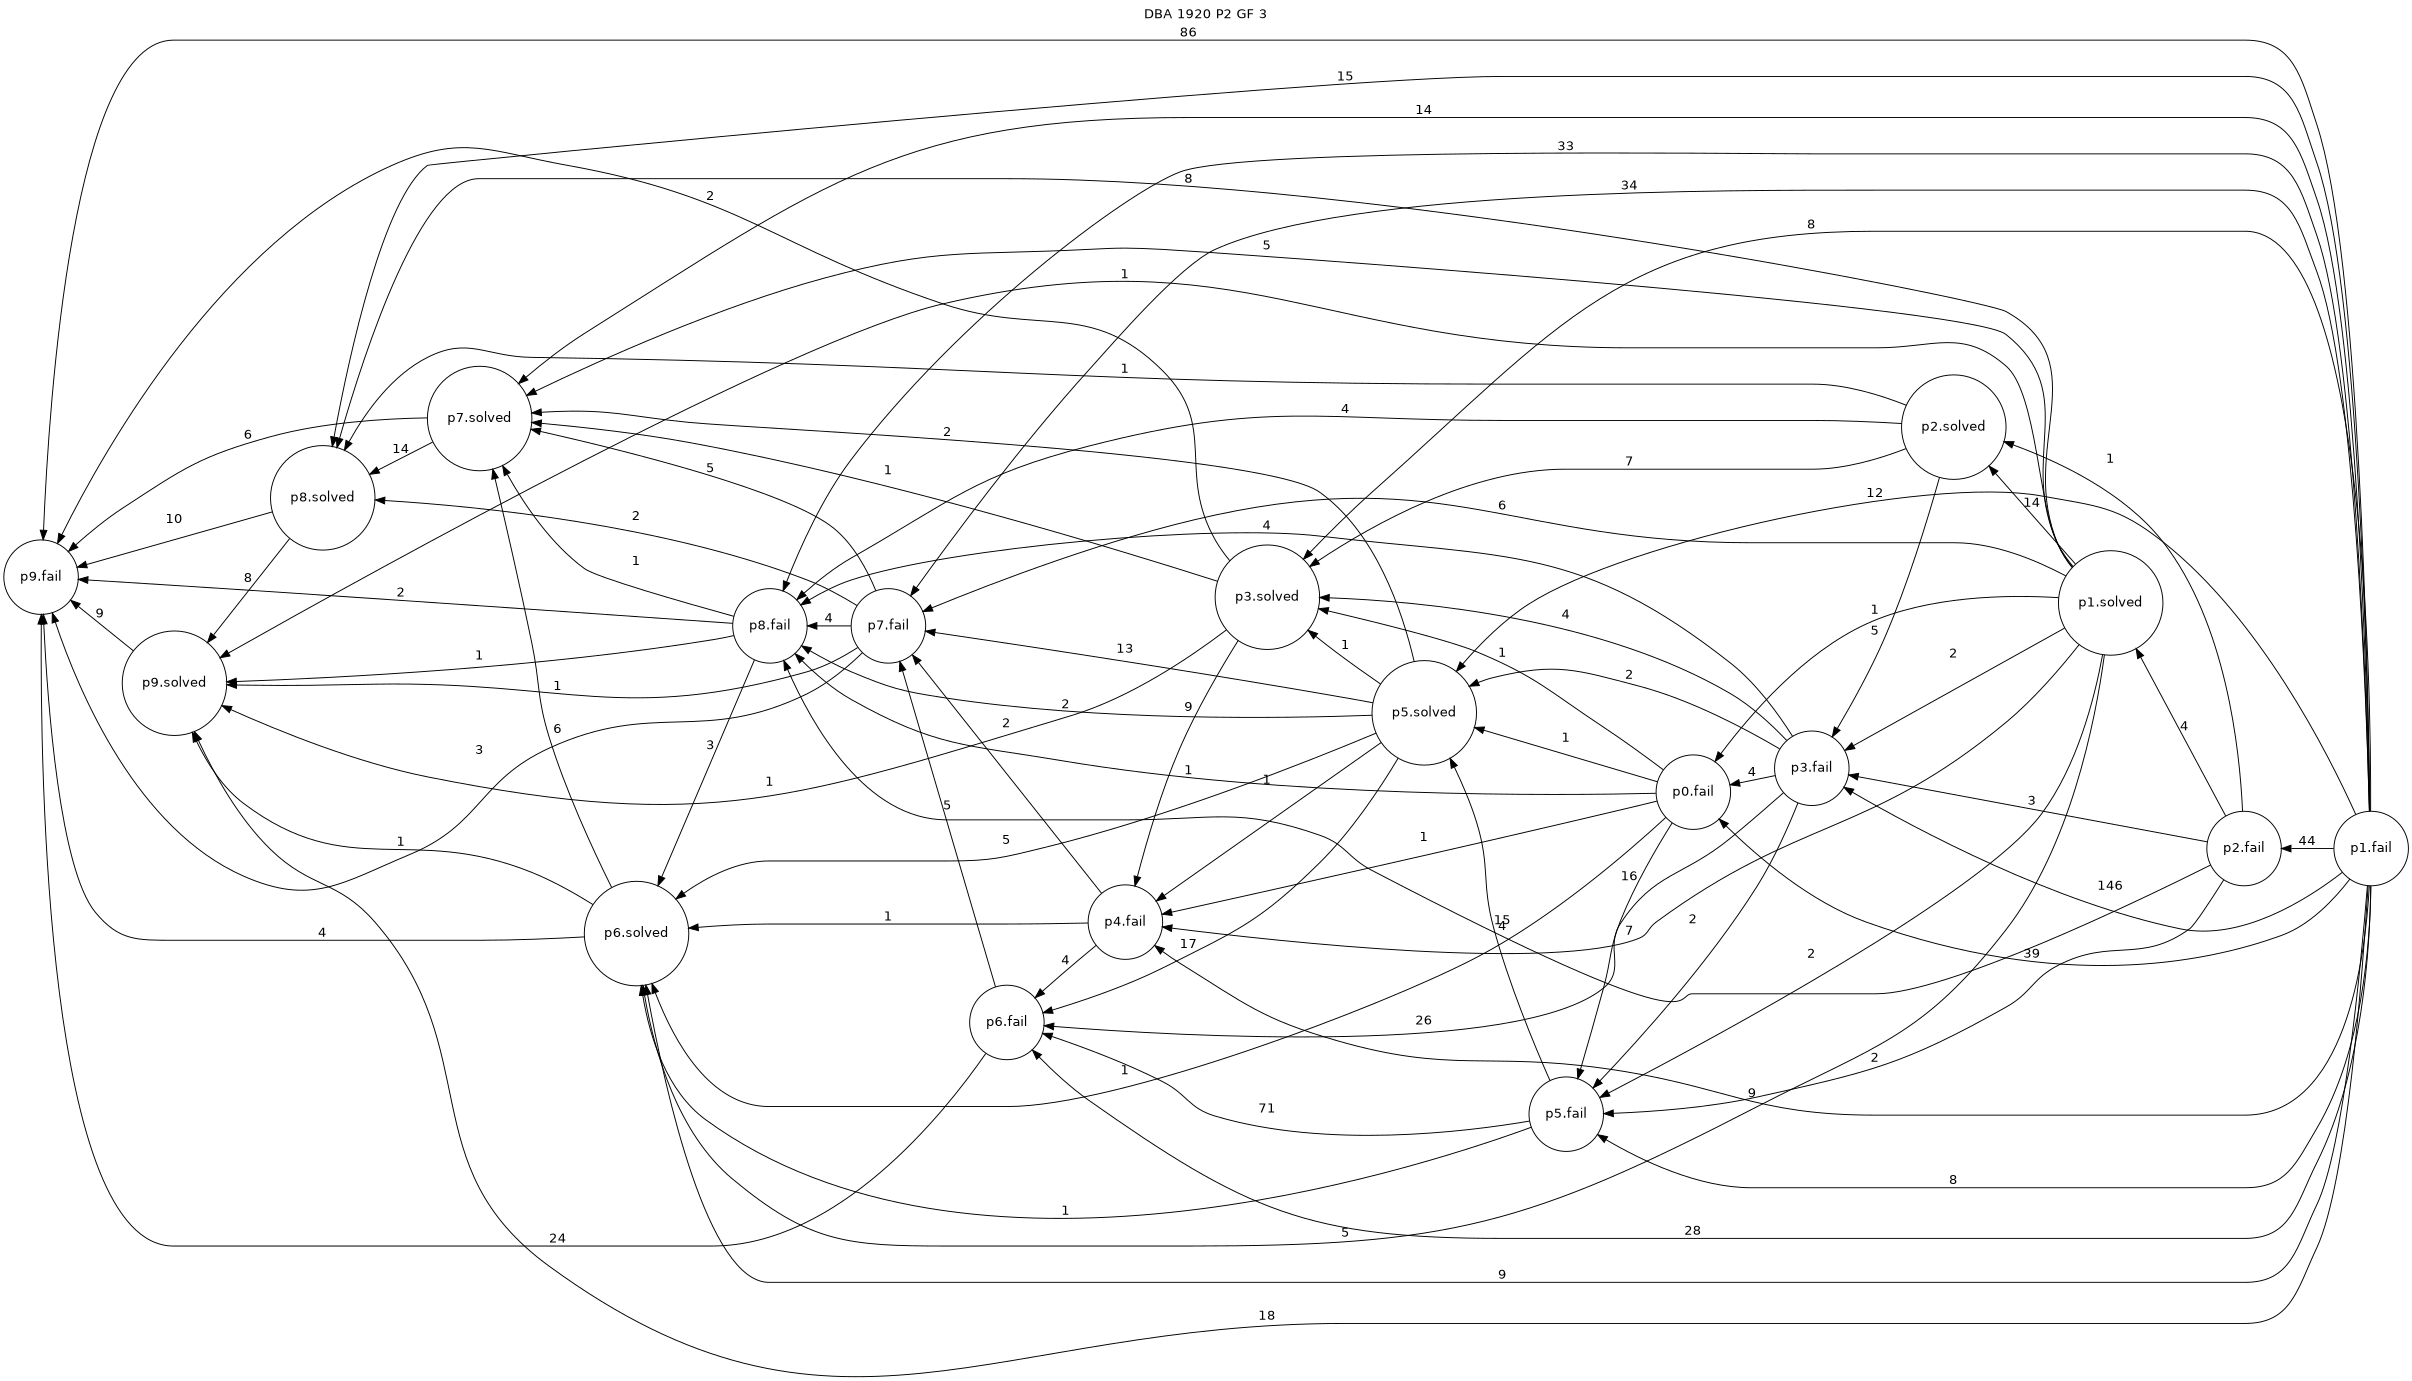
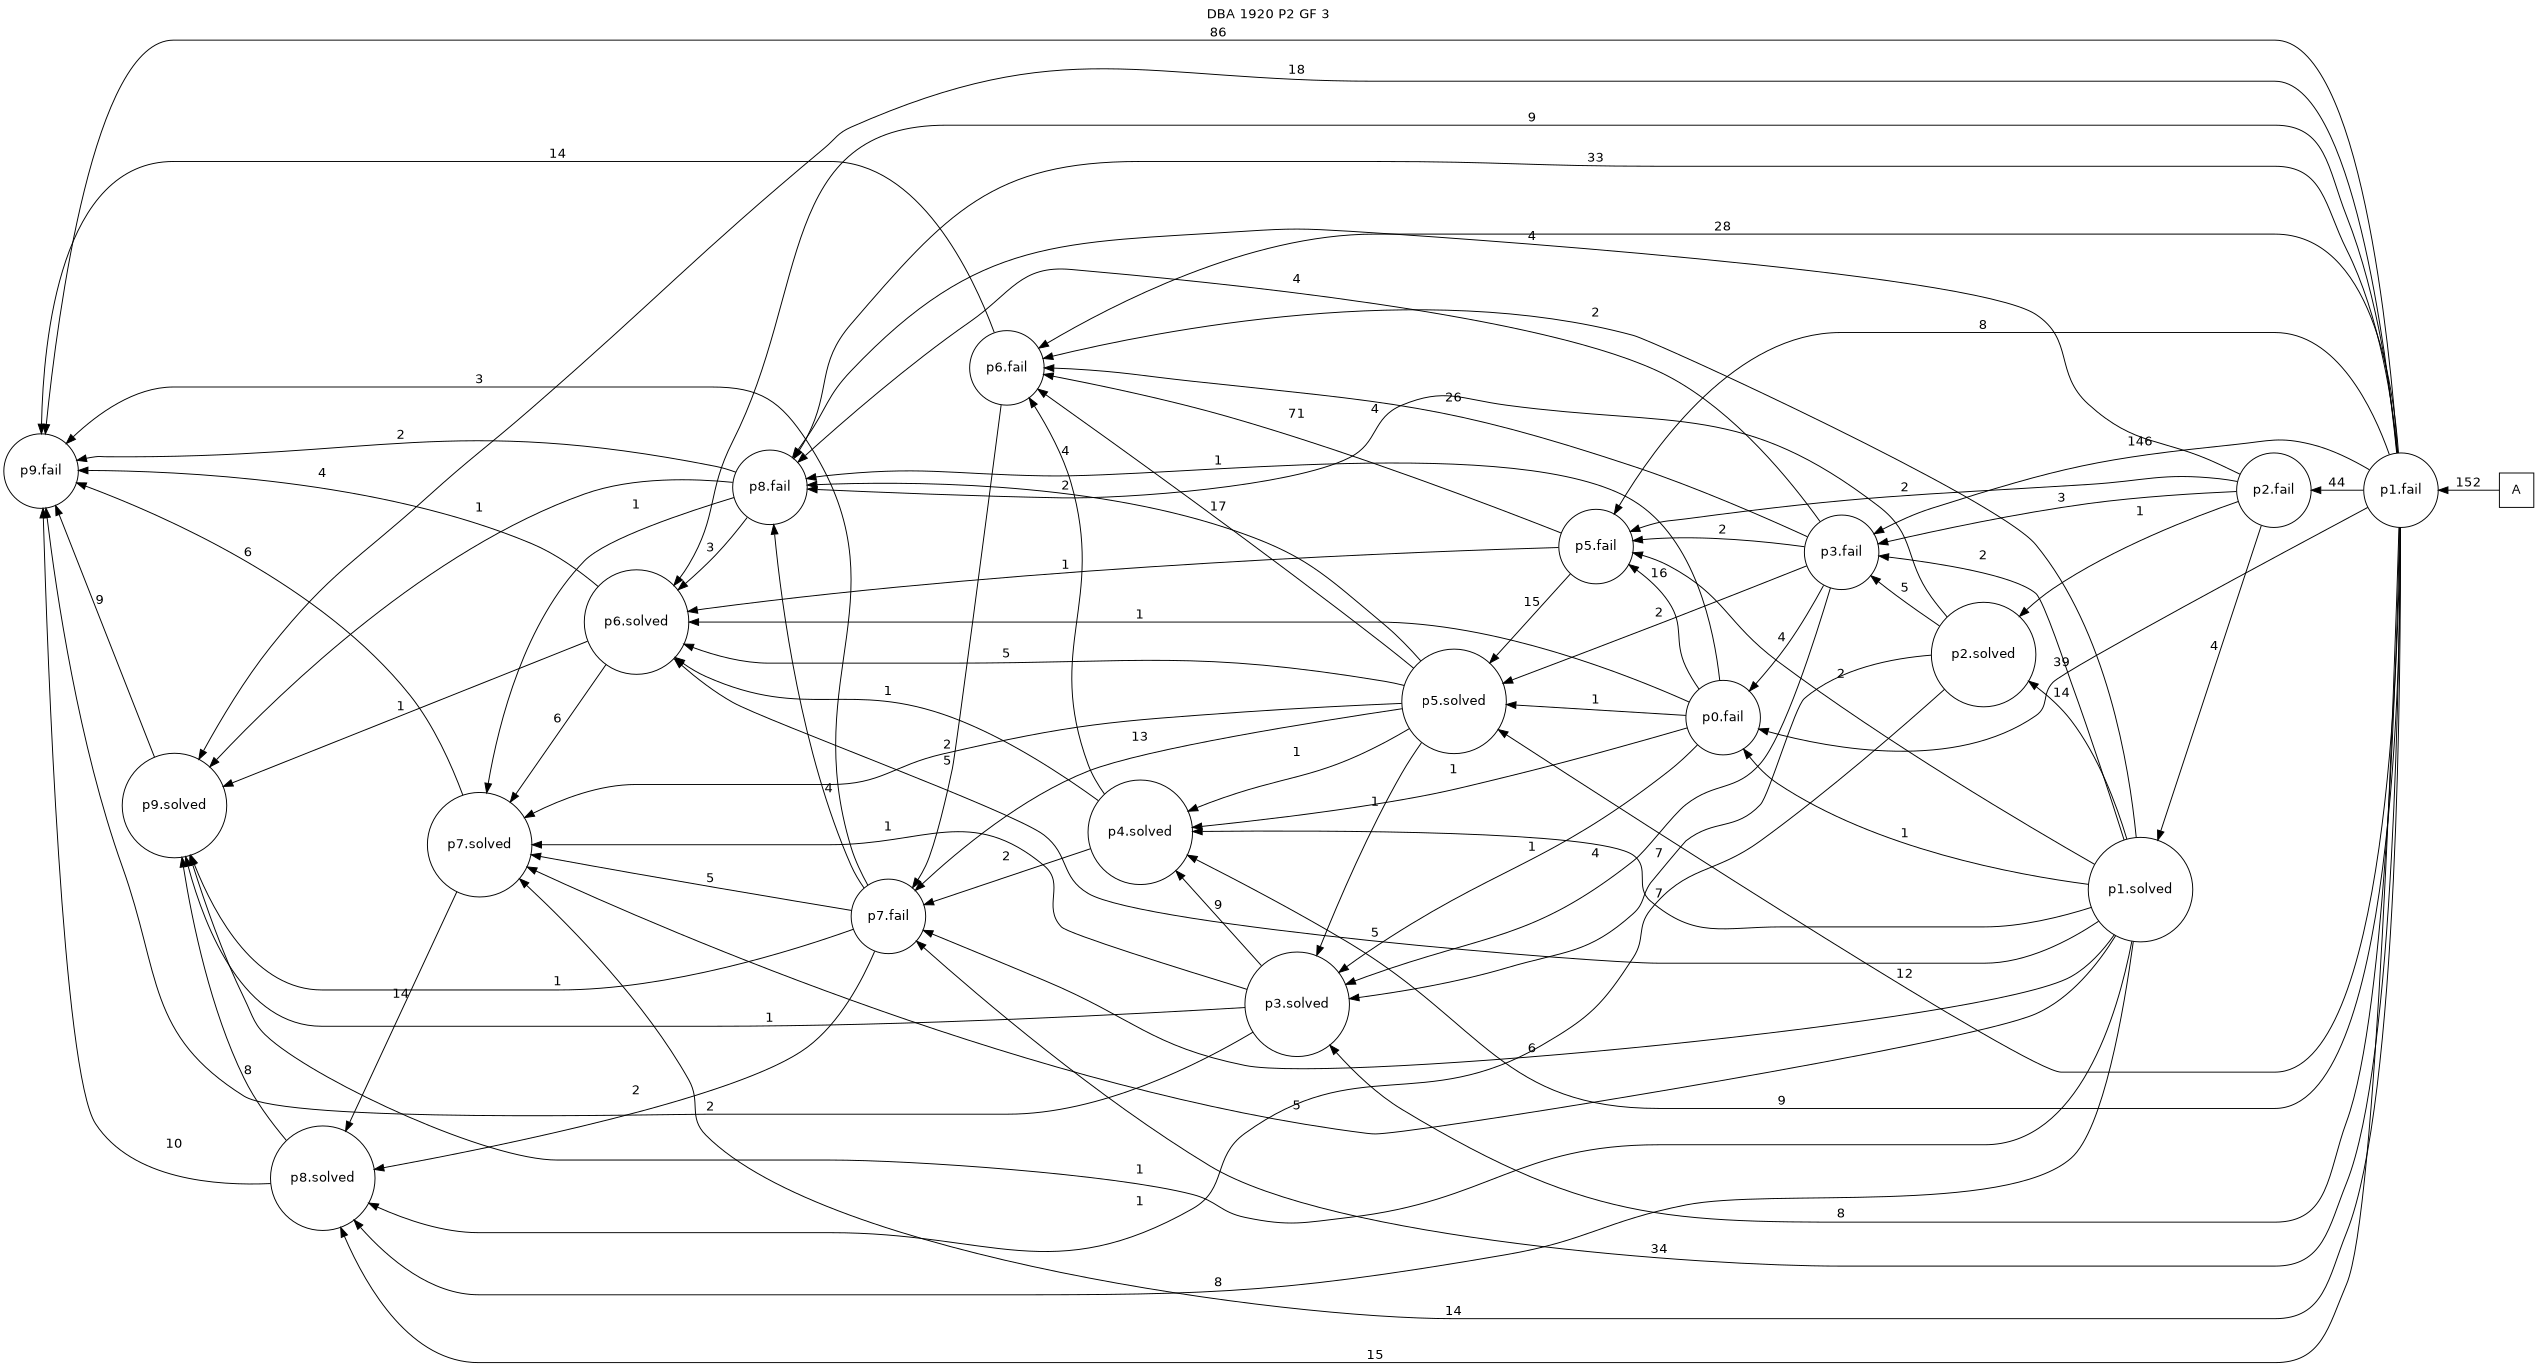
none -> (1717, 372)
none -> (2517, 490)
(1125, 922) -> (1140, 832)
(558, 1239) -> (558, 154)
